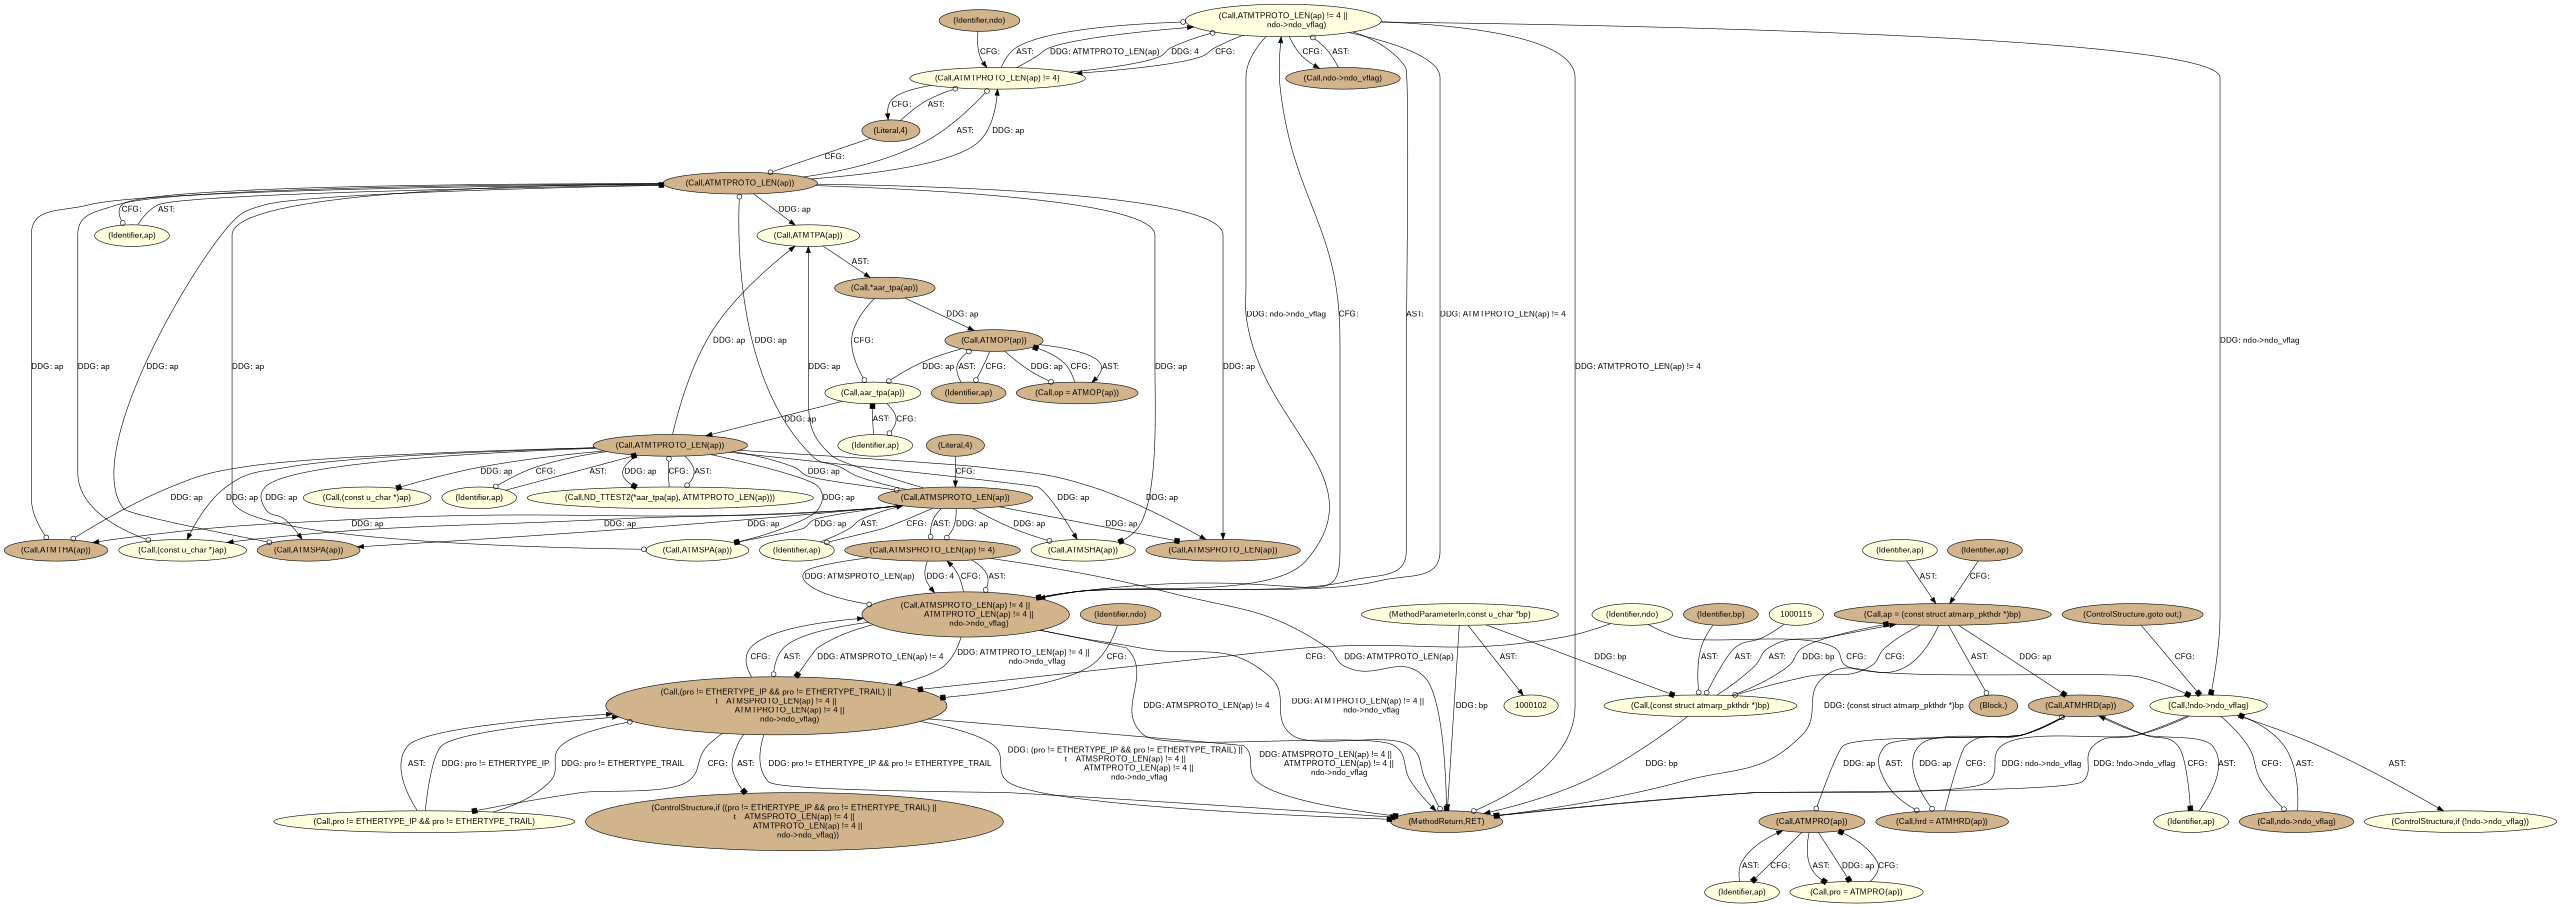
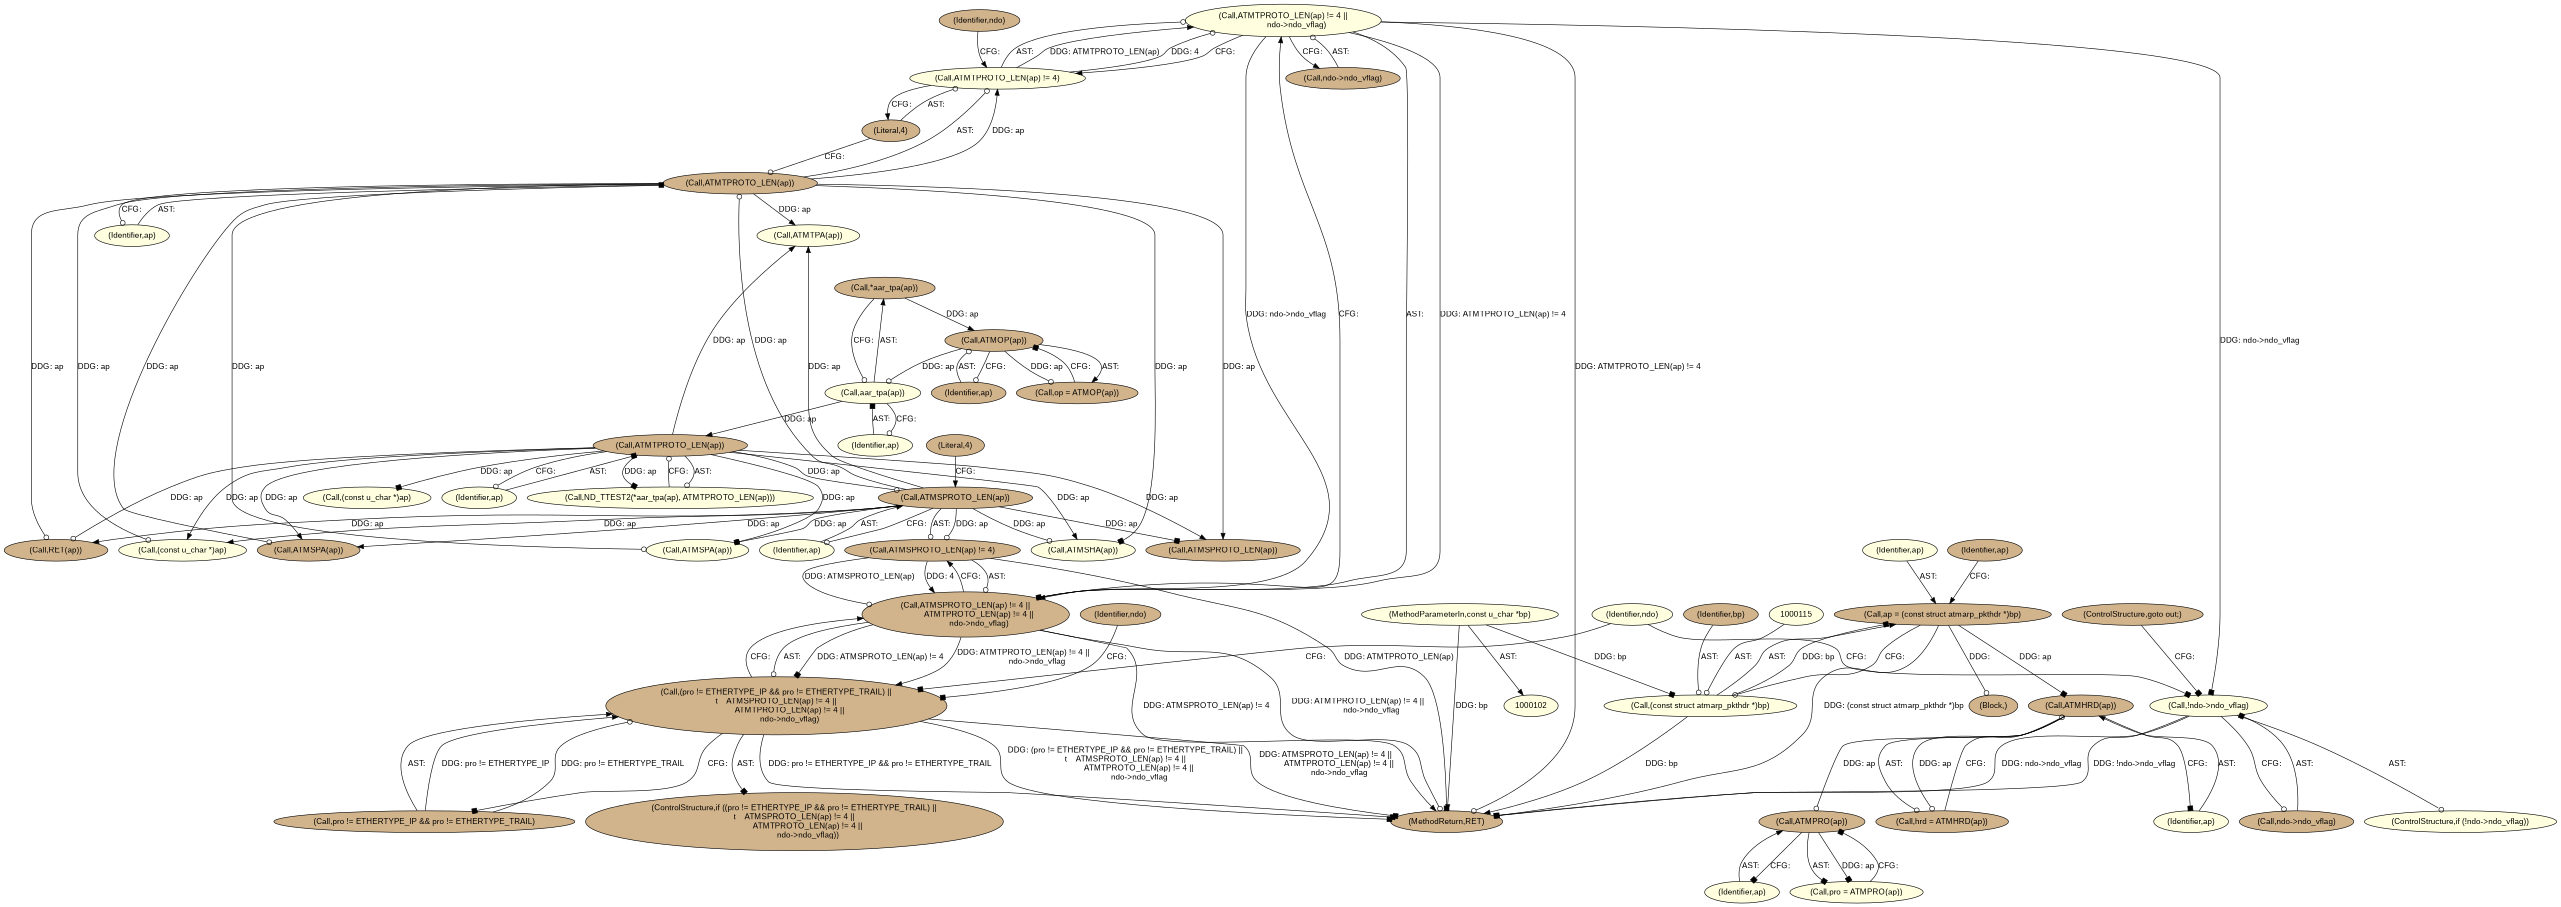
(844, 260) -> (878, 344)
(56, 550) -> (56, 550)
(1981, 657) -> (1981, 657)
(2340, 756) -> (2340, 756)
(424, 822) -> (424, 822)
